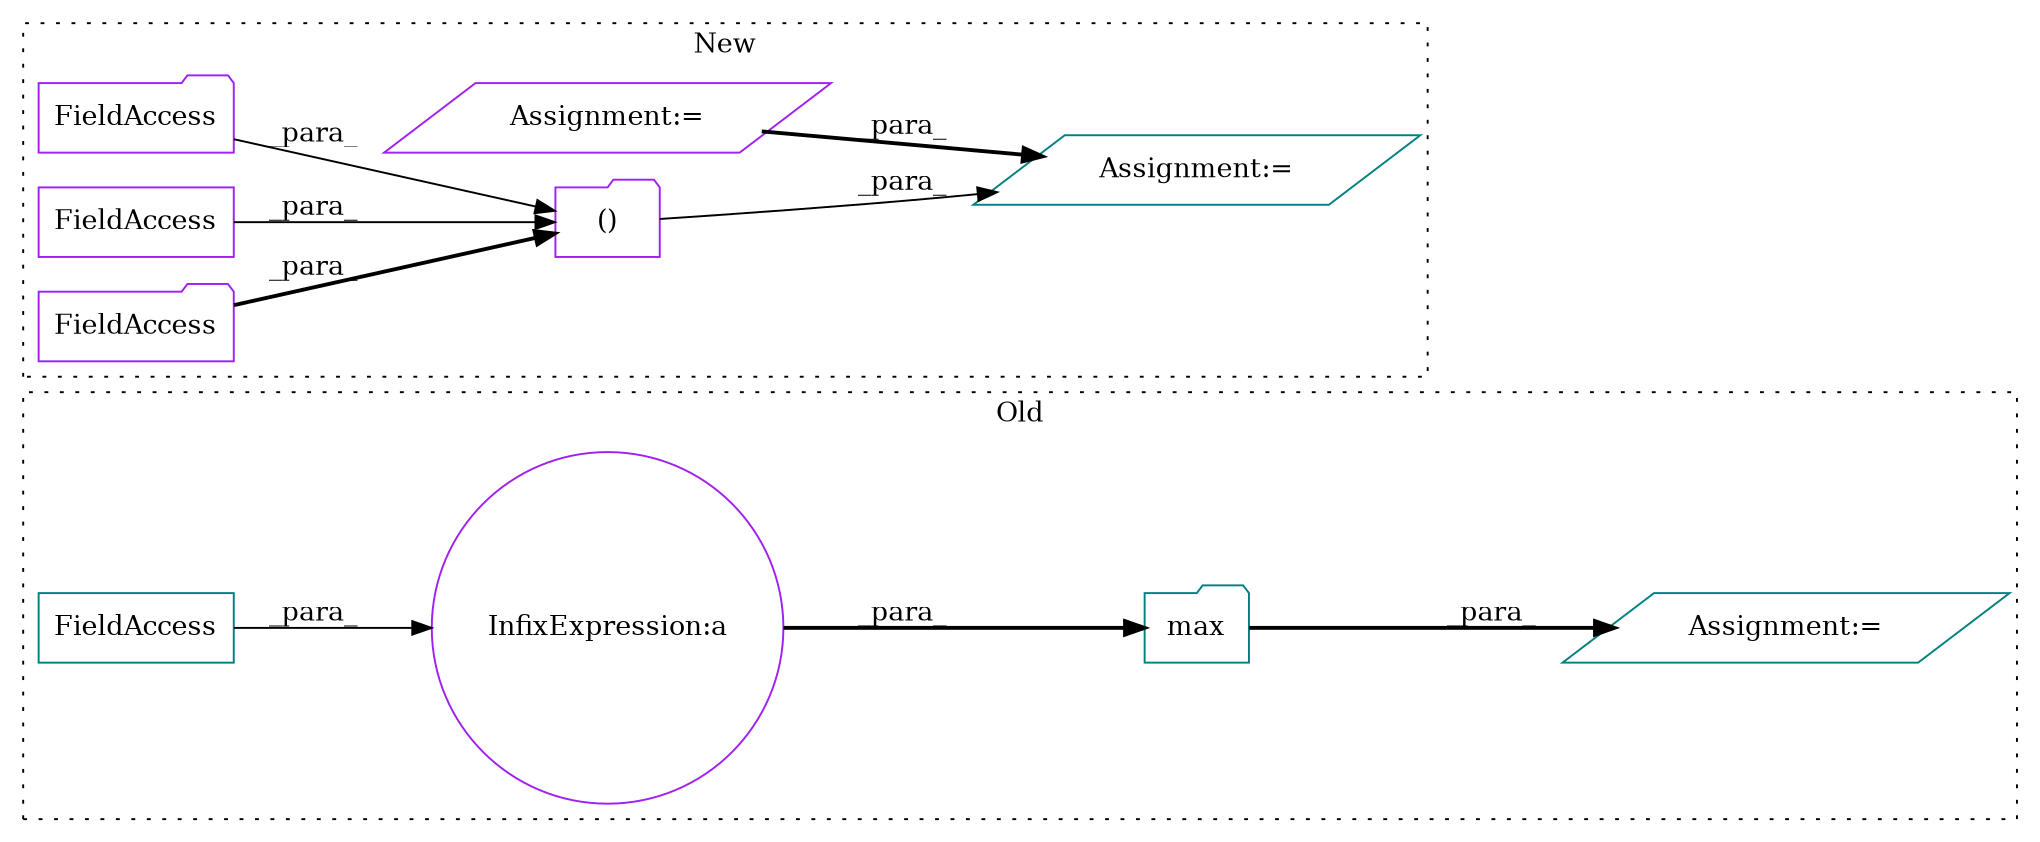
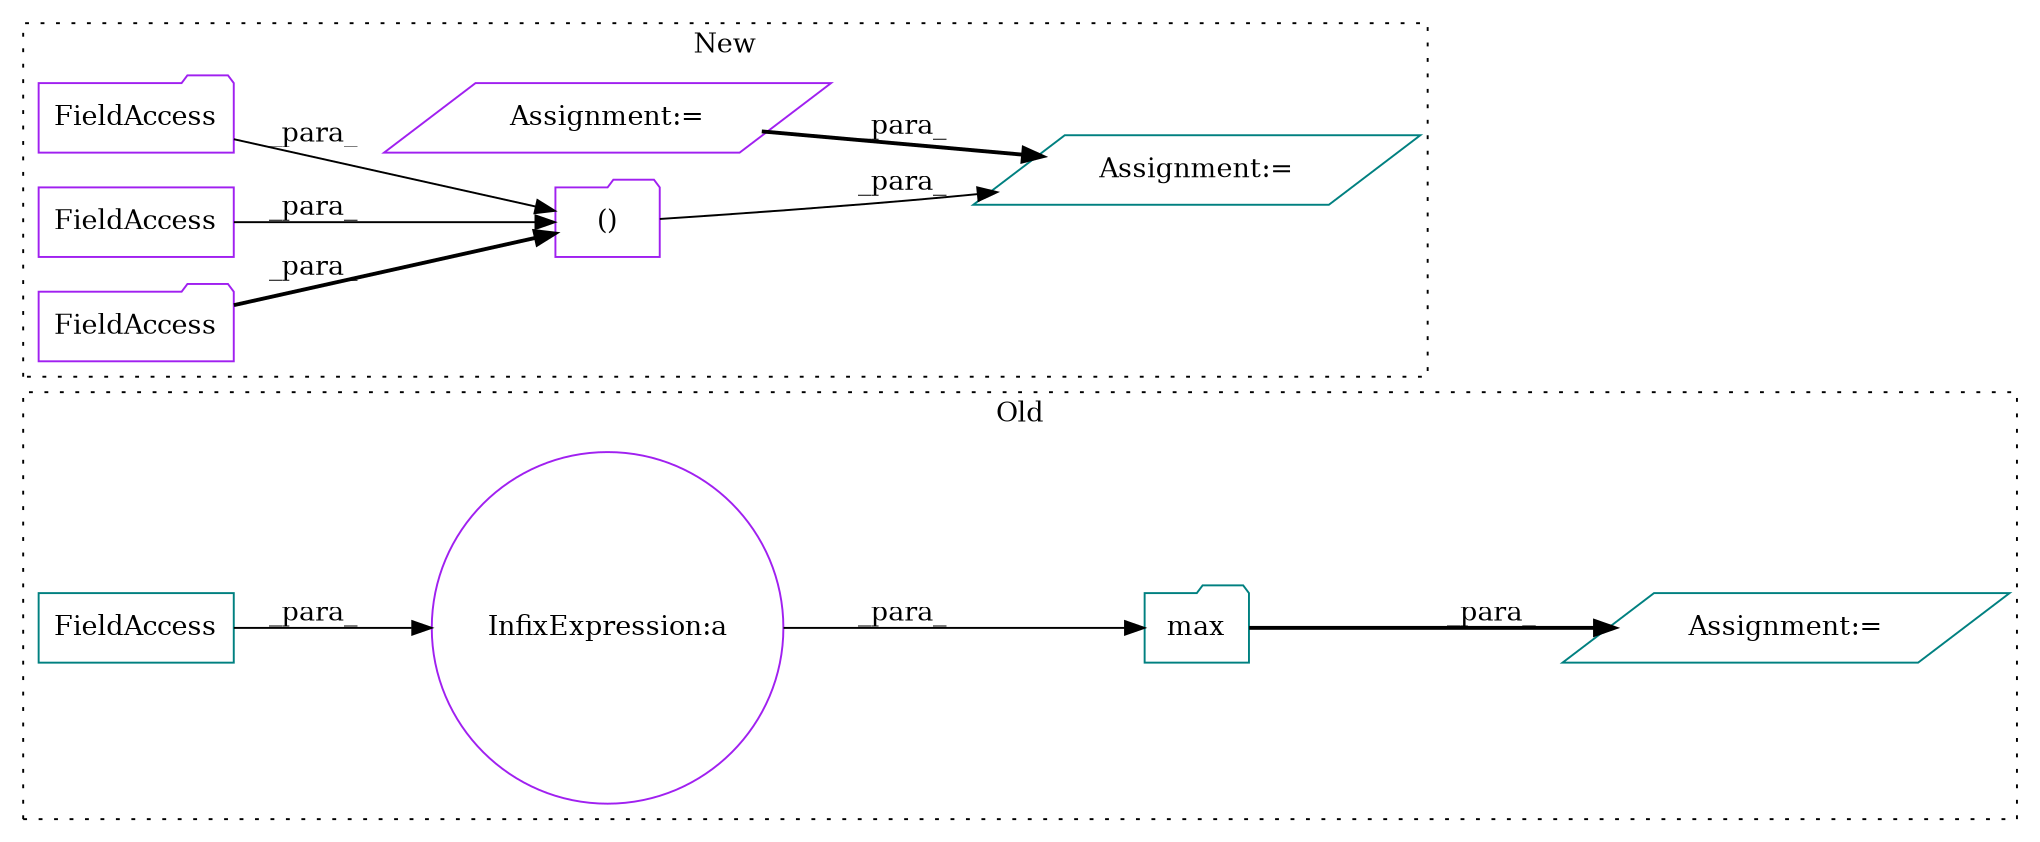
(954, 628) -> (954, 628)
